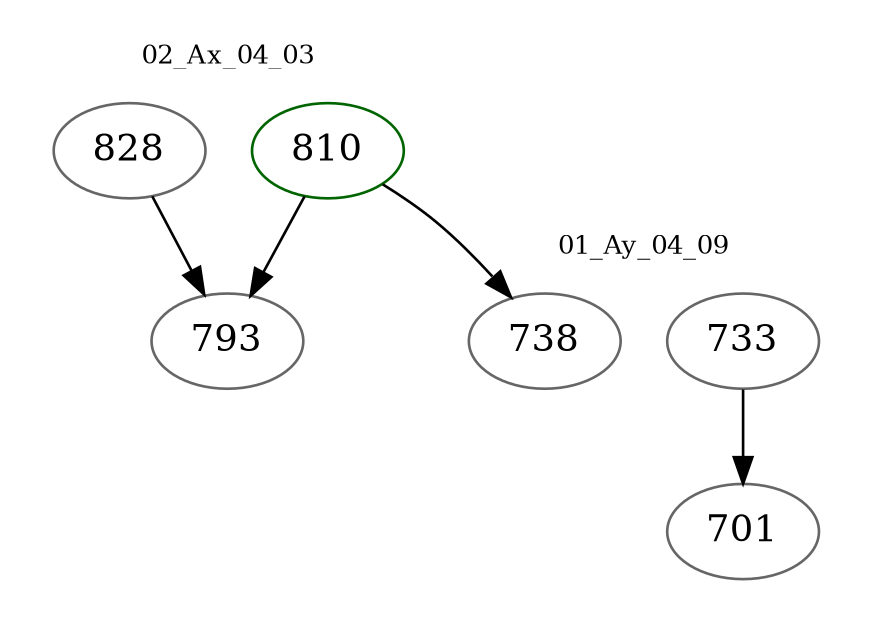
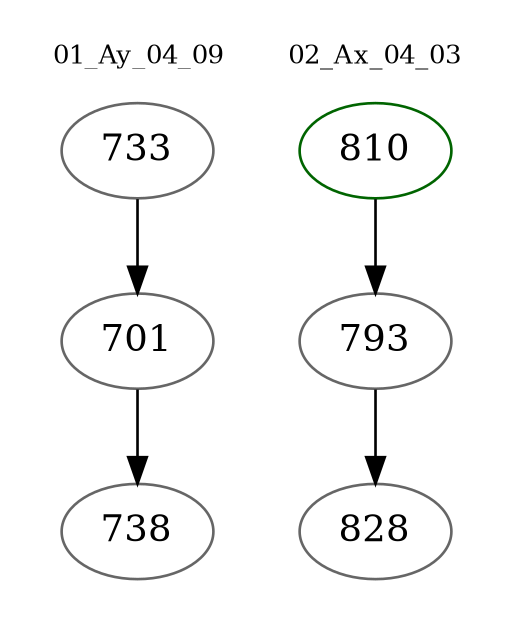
(172, 234) -> (376, 423)
(465, 248) -> (138, 423)
